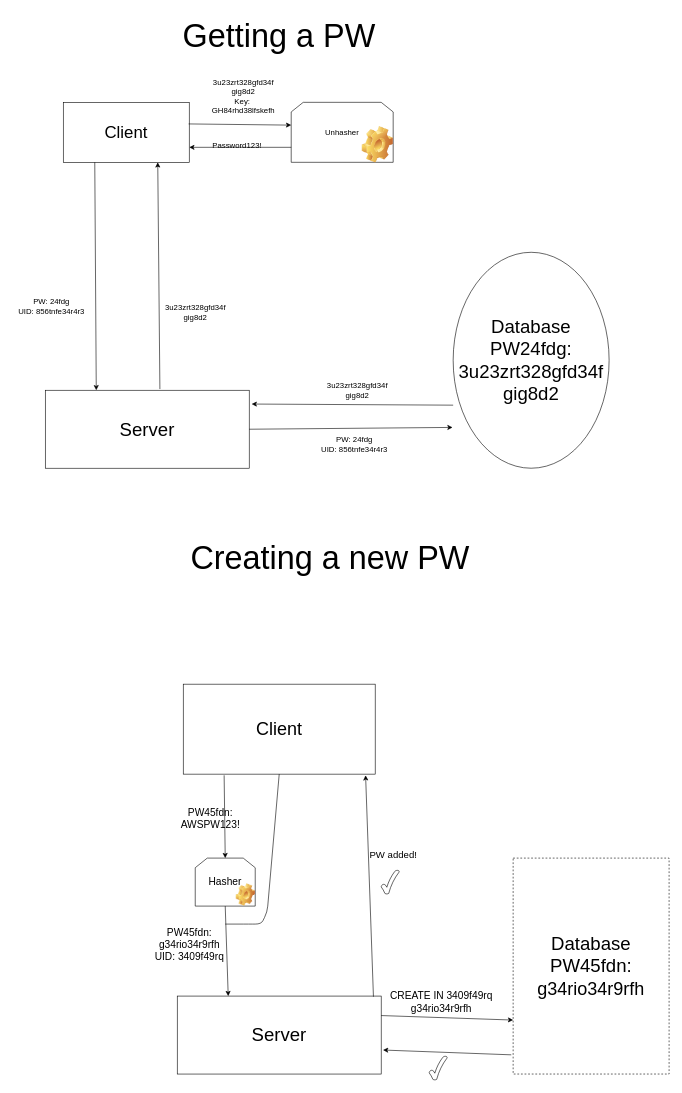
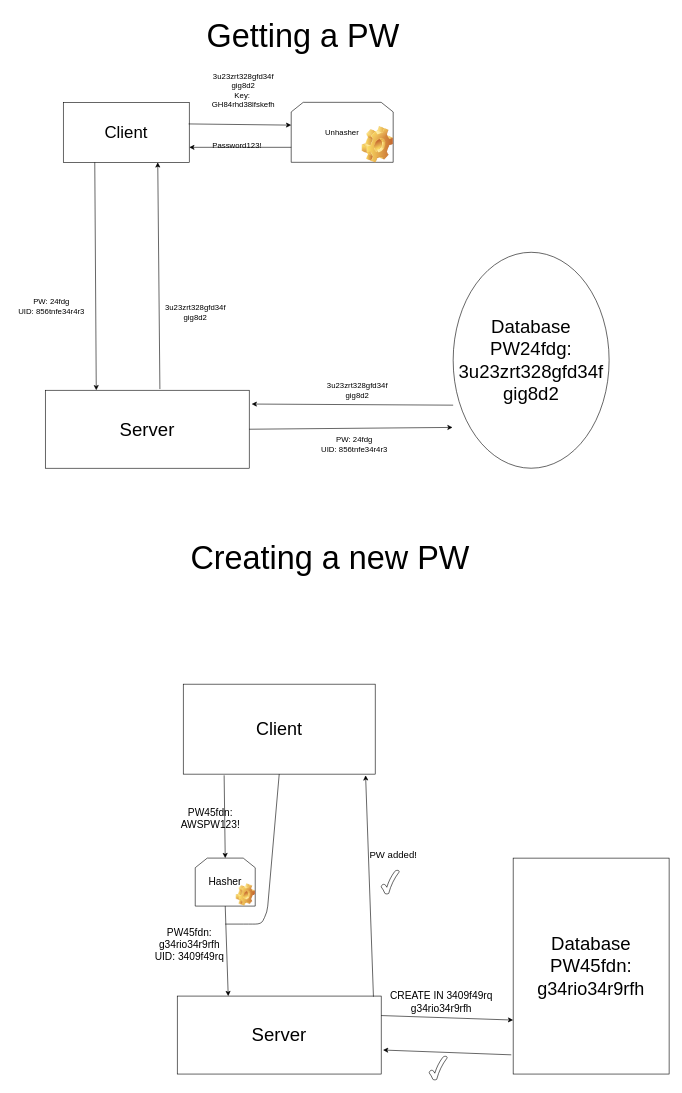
(279, 36) -> (303, 36)
(243, 96) -> (243, 90)
(591, 966) -> (591, 966)
